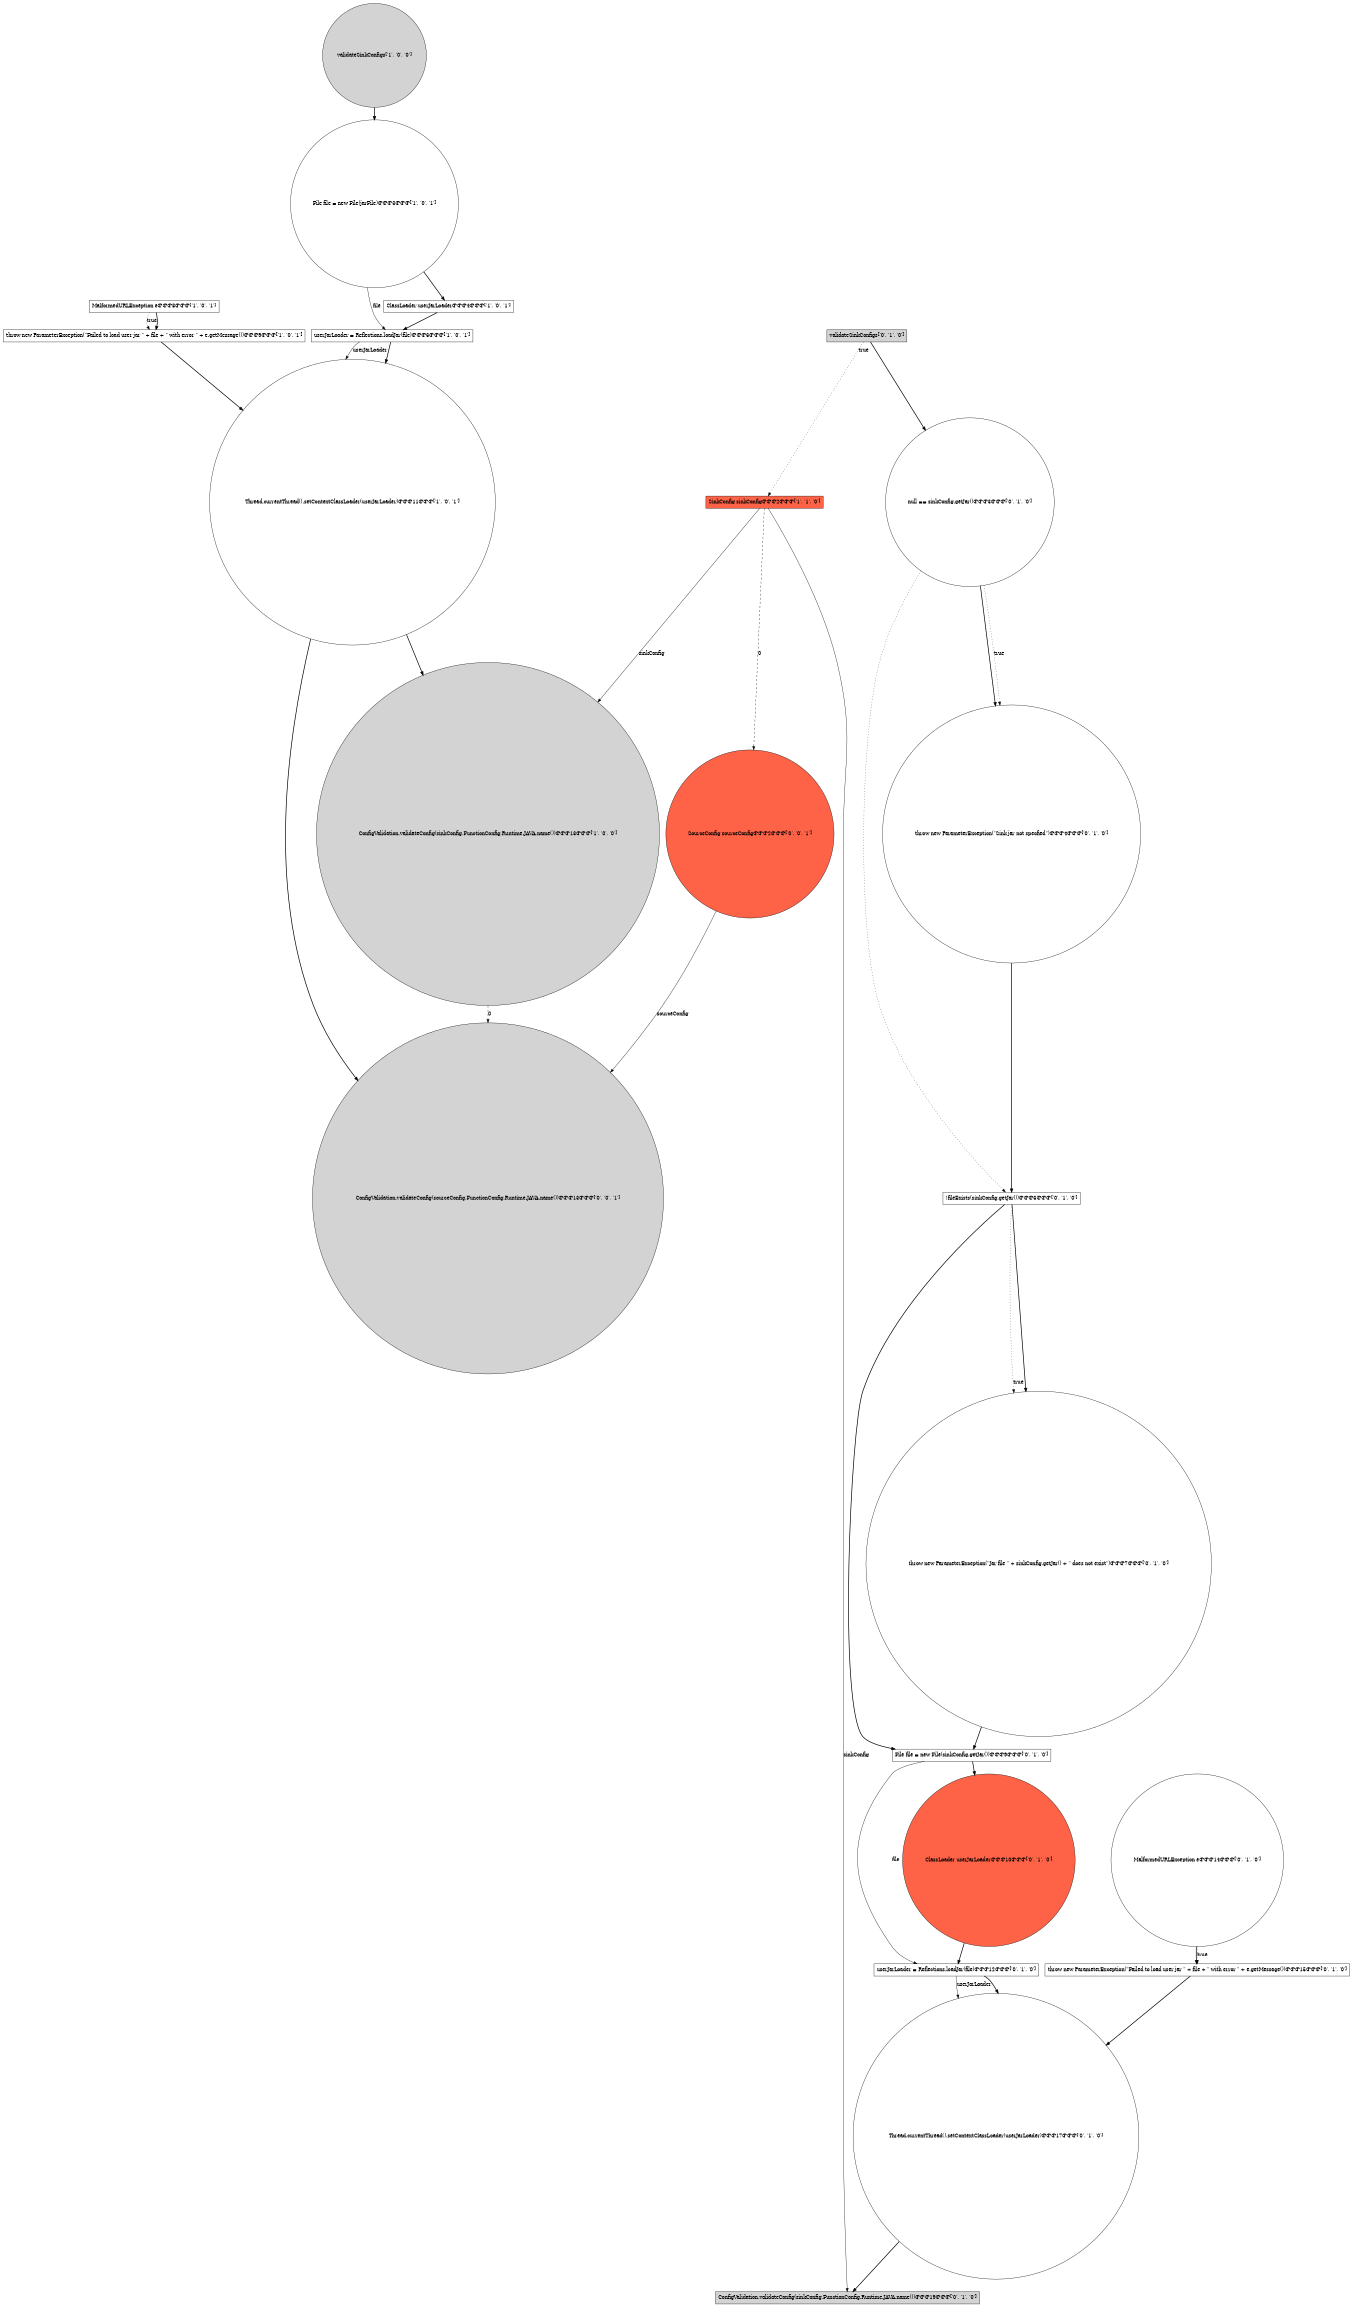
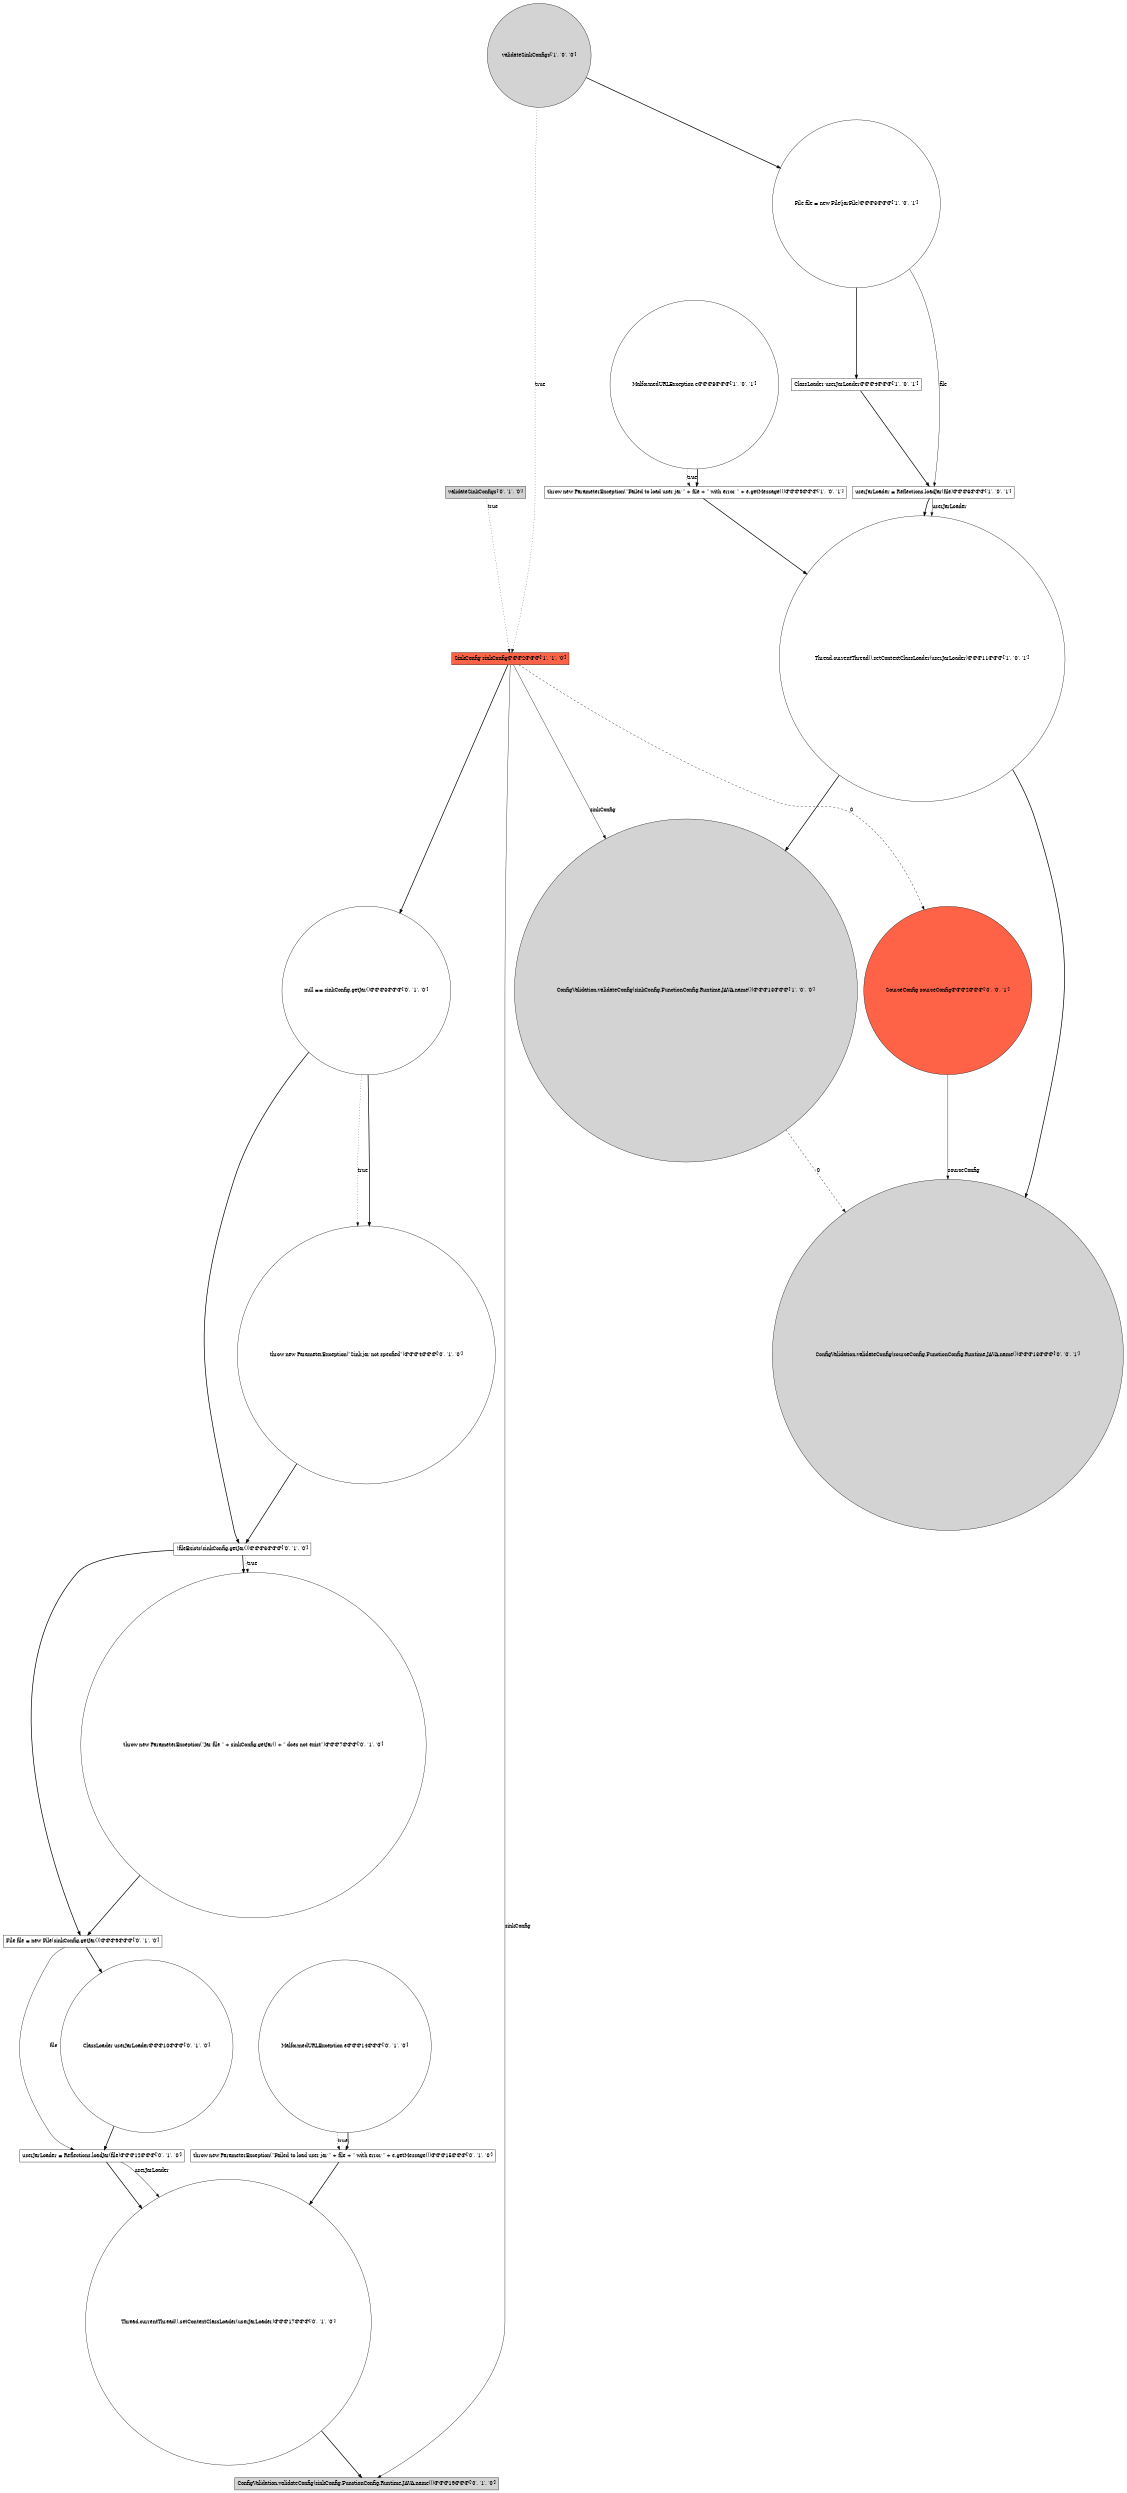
(154, 306) -> (694, 385)
none -> (535, 379)
(897, 385) -> (455, 787)
(865, 895) -> (209, 1286)
(989, 1860) -> (147, 2046)
